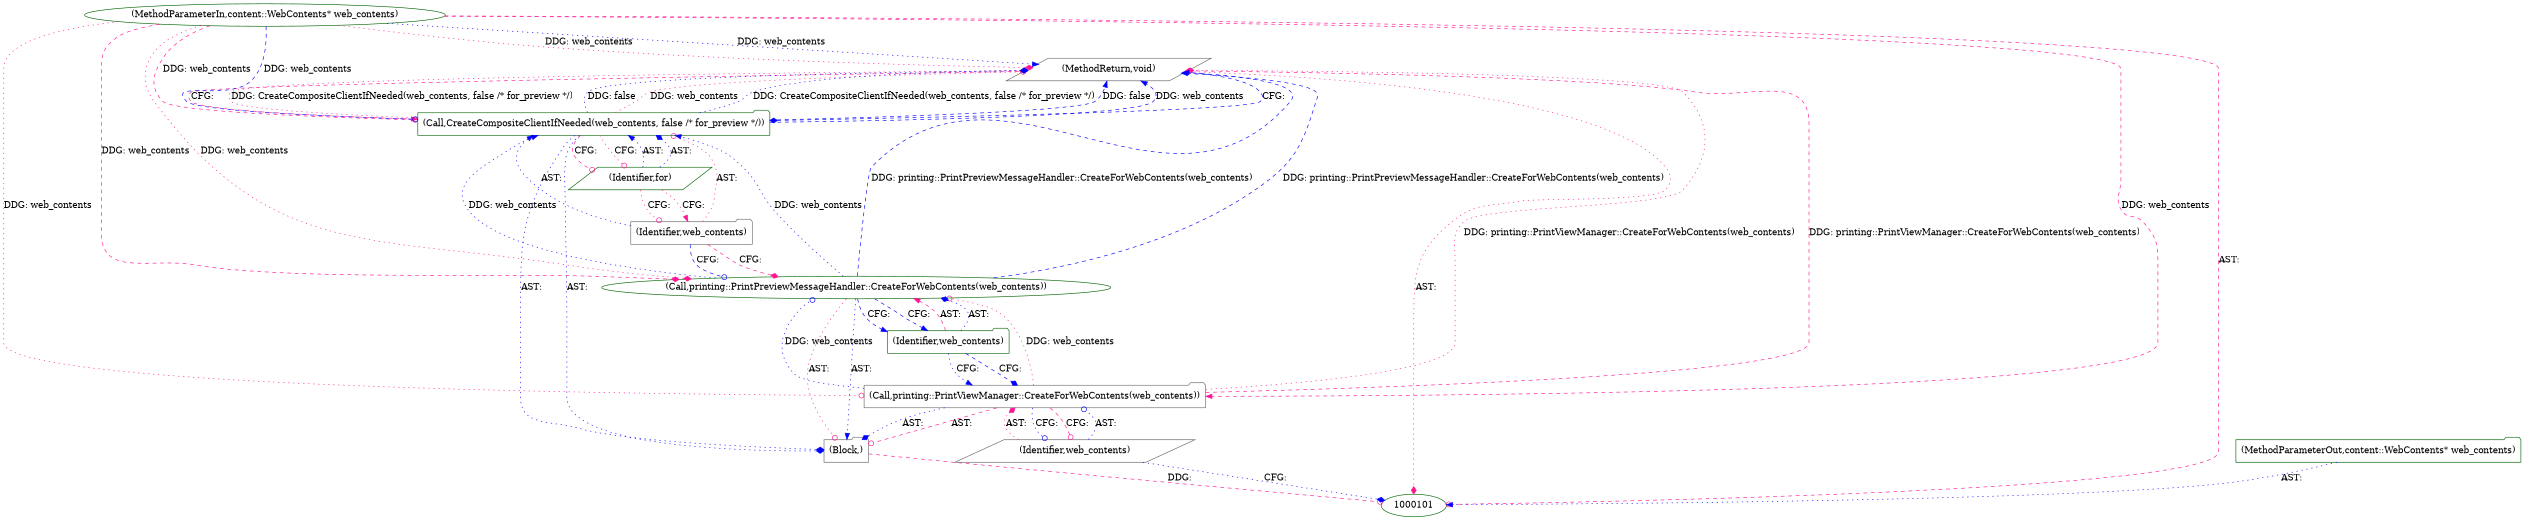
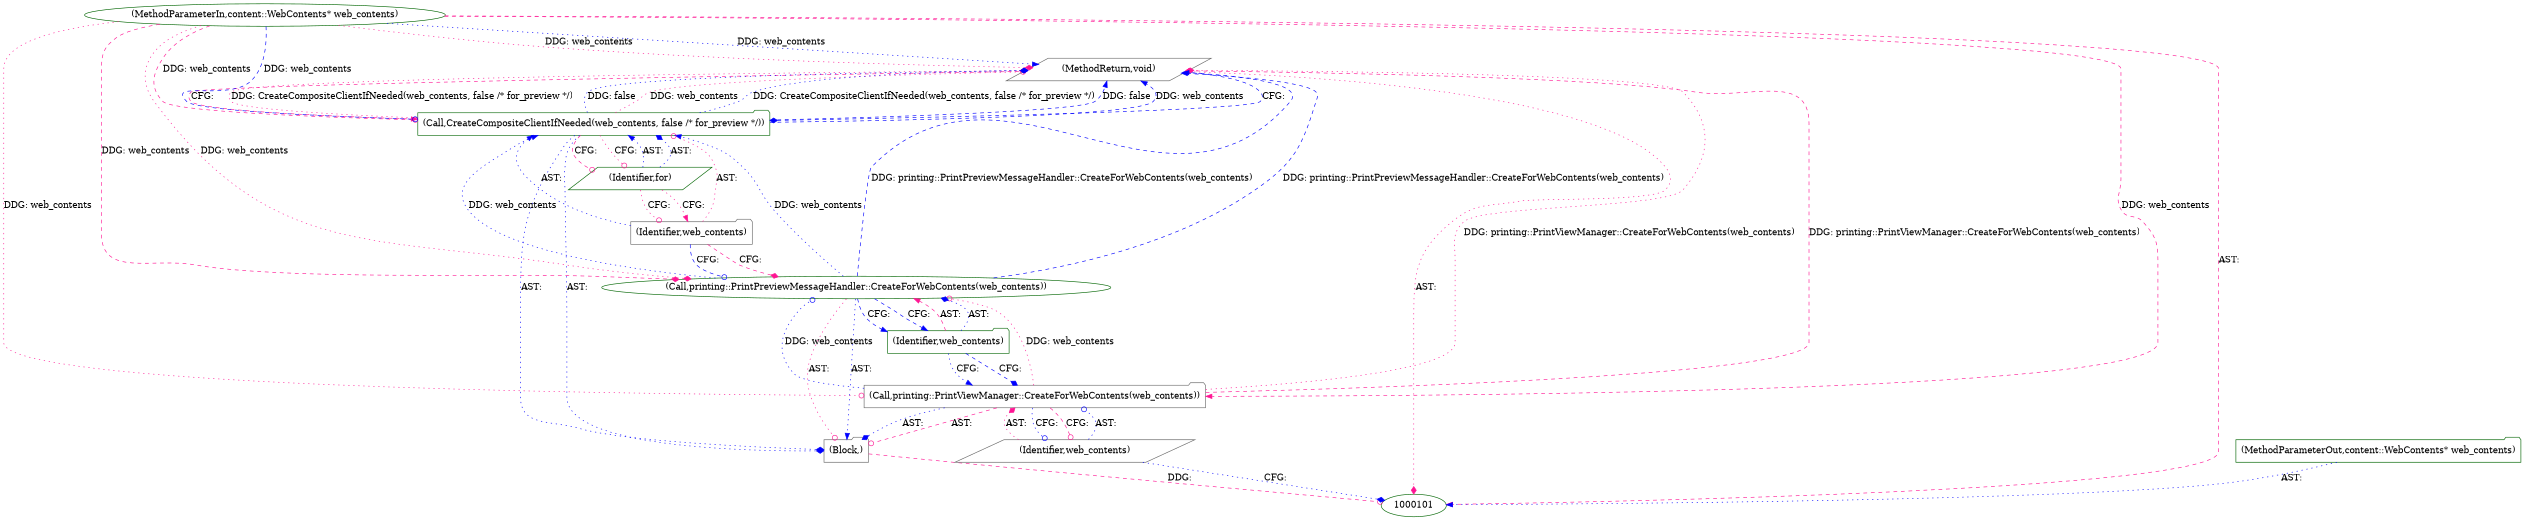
(1910, 38) -> (1910, 38)
